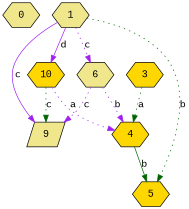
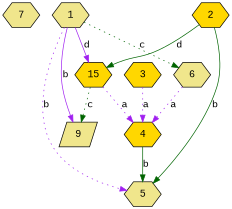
(21, 15) -> (21, 15)
none -> (211, 15)
(82, 42) -> (128, 43)
(174, 72) -> (45, 127)
(18, 75) -> (66, 75)
(46, 75) -> (93, 75)
(138, 101) -> (143, 101)
(82, 104) -> none
(118, 105) -> (173, 105)
(151, 194) -> (143, 194)
